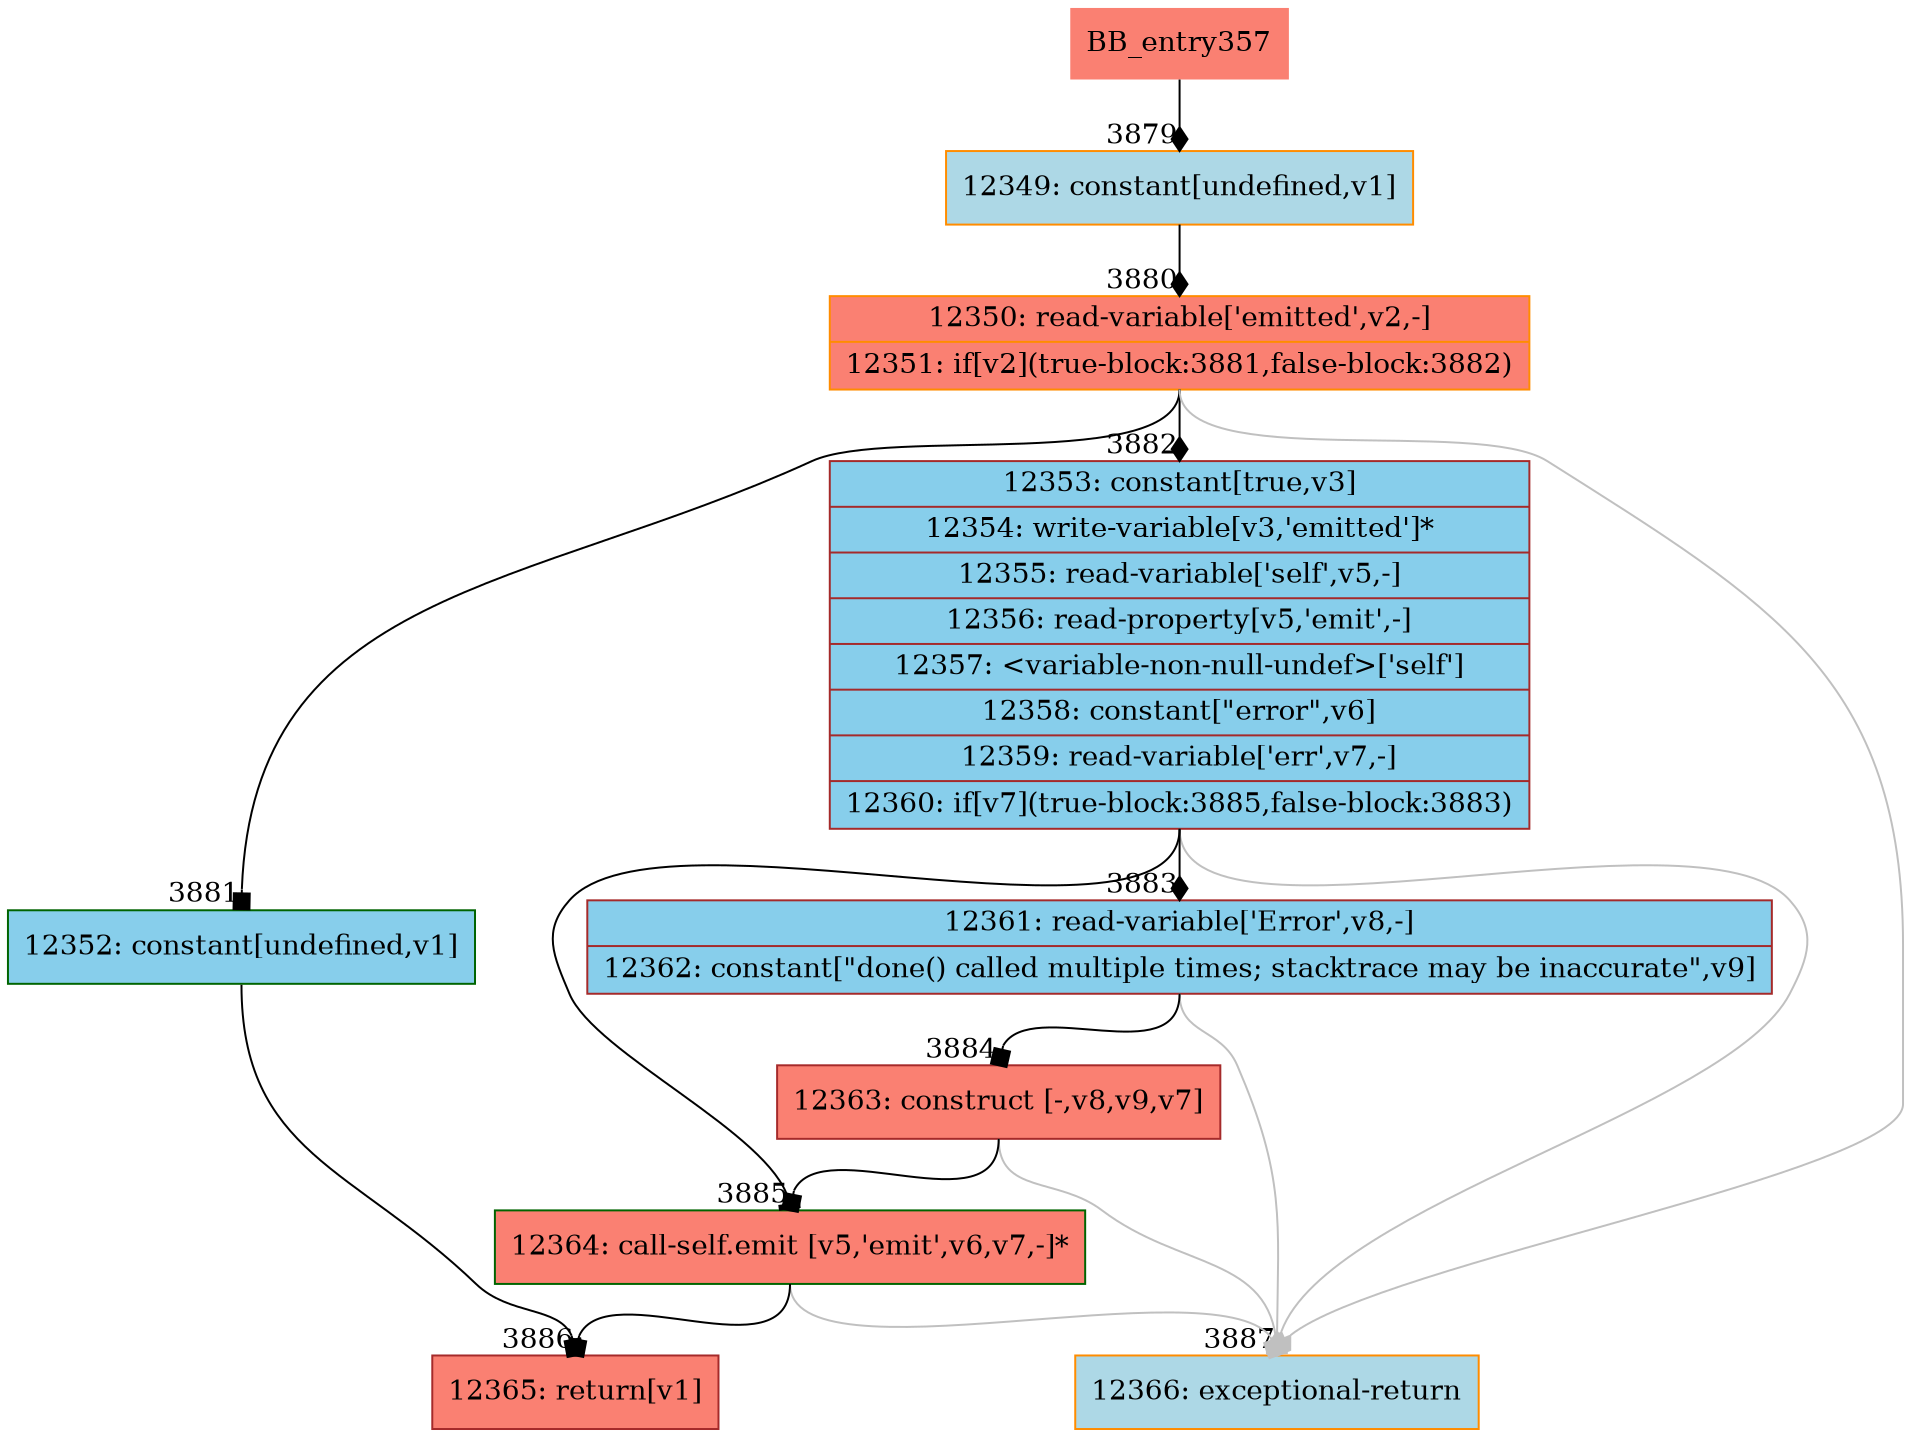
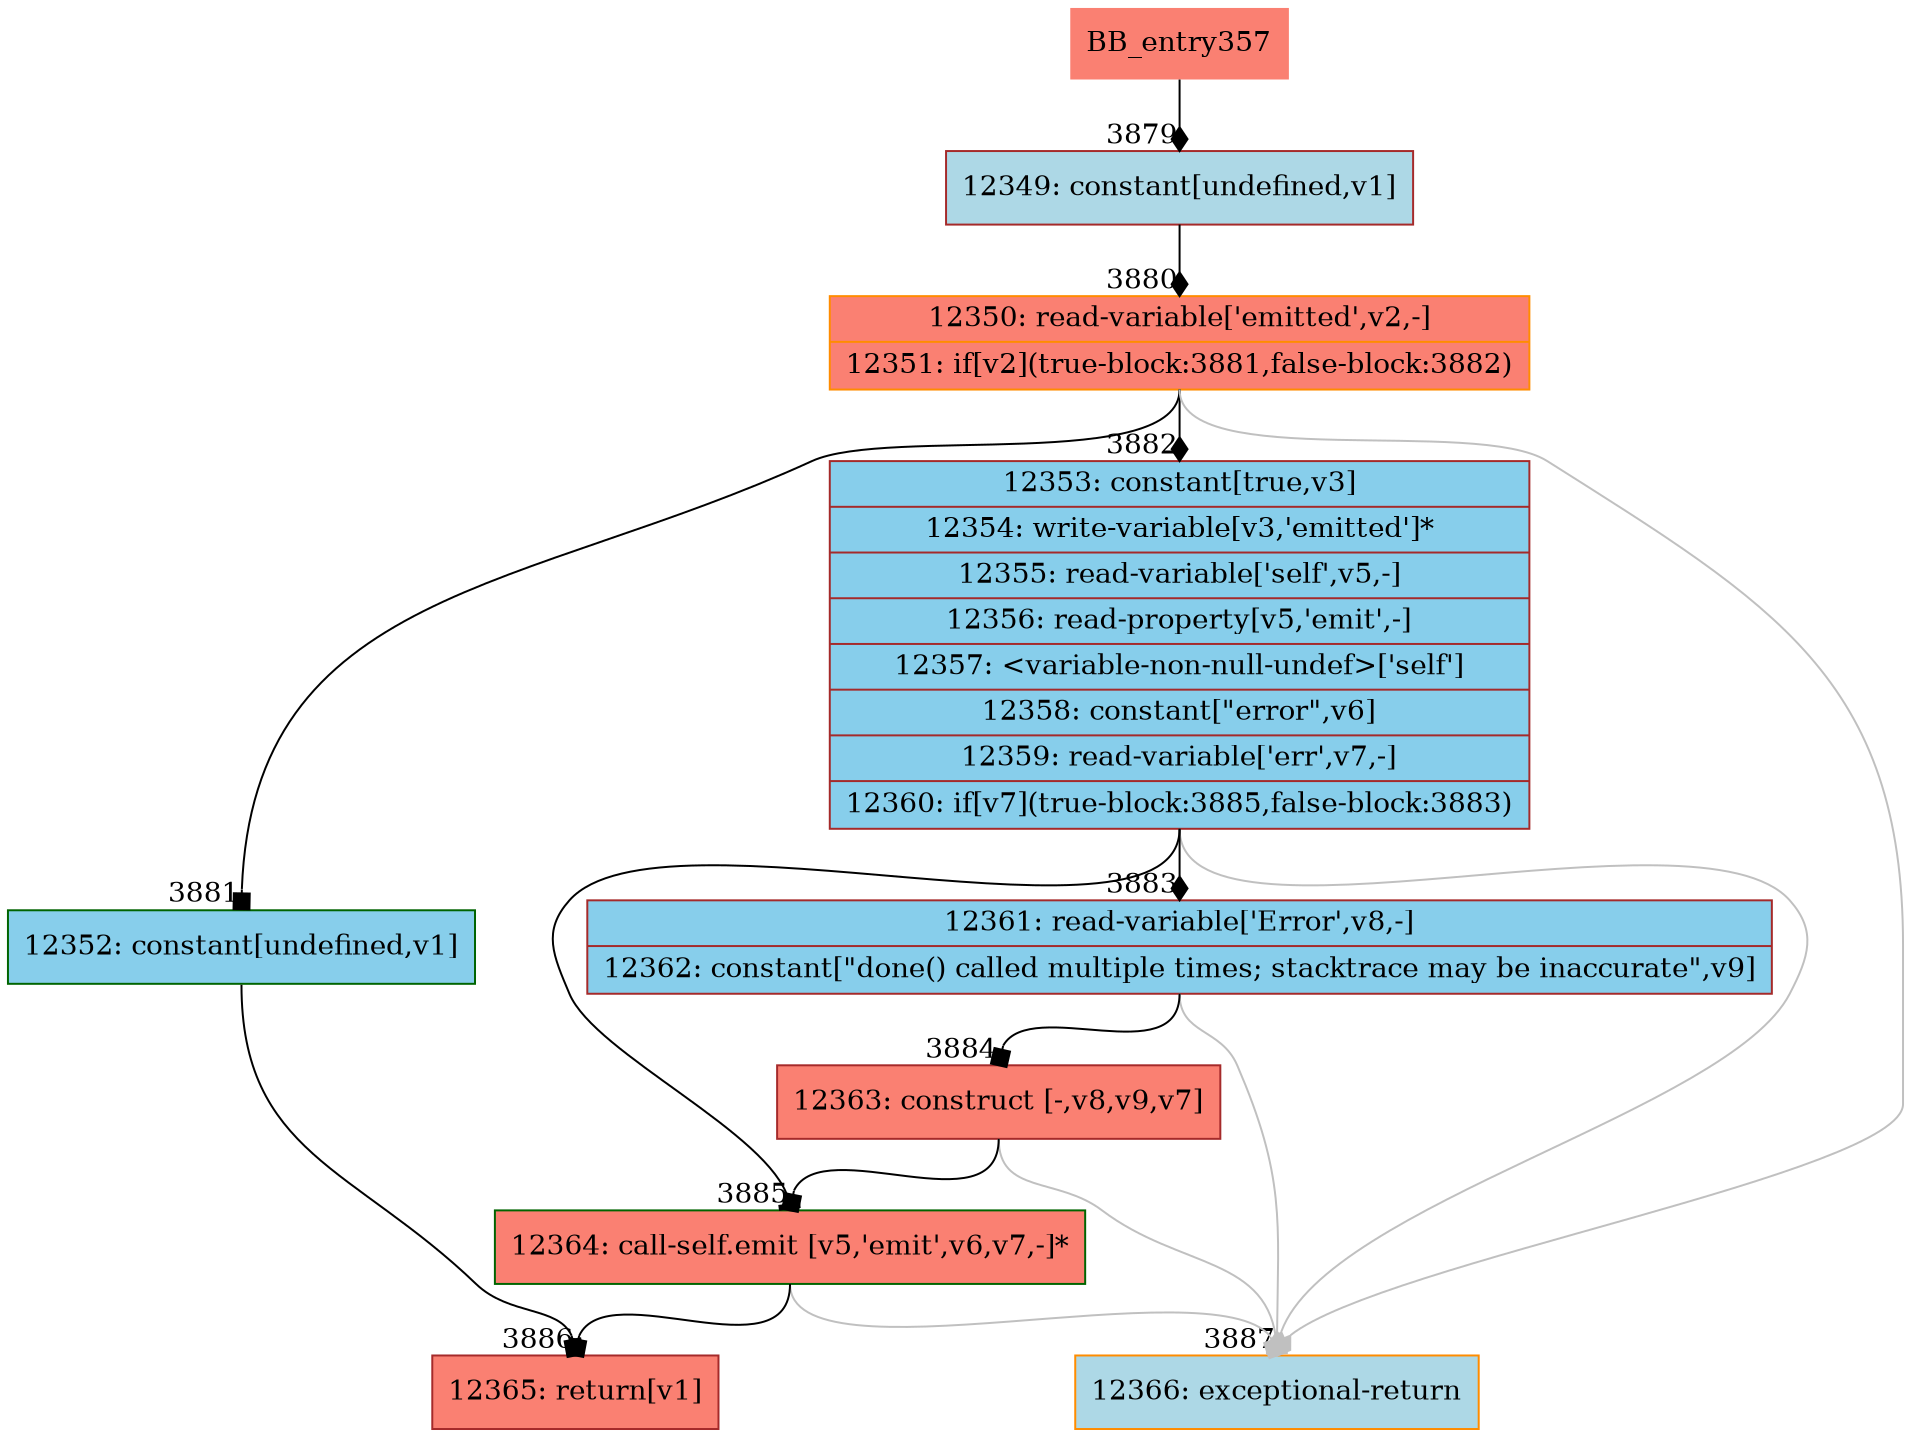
(1180, 188) -> (1180, 188)
